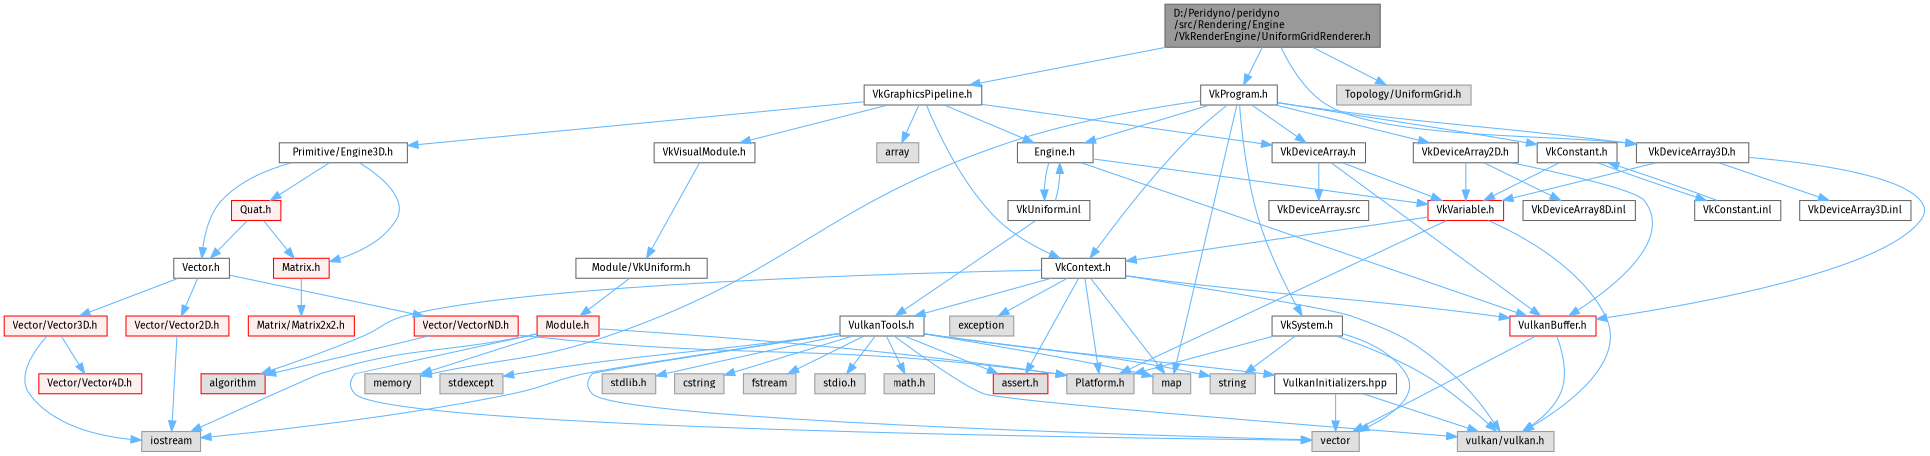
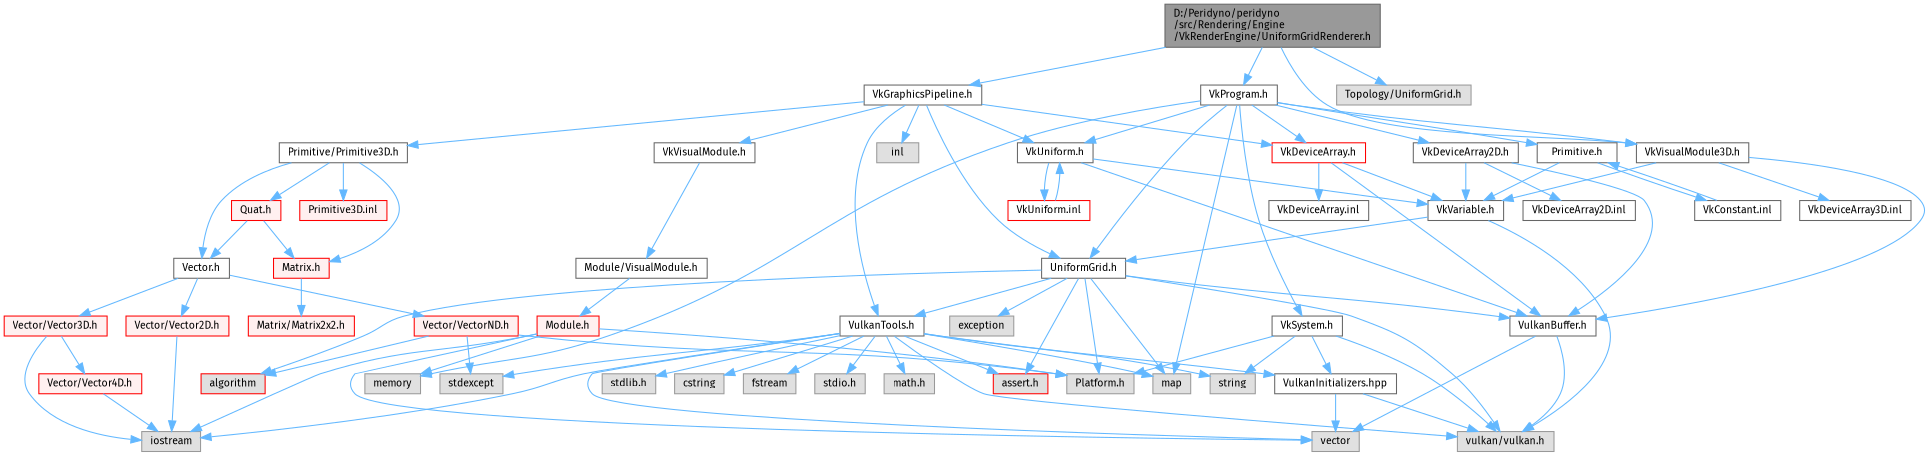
(343, 153) -> (343, 153)
(898, 153) -> (898, 153)
(1055, 153) -> (1055, 153)
(1319, 153) -> (1319, 153)
(1577, 153) -> (1577, 153)
(1693, 153) -> (1693, 153)
none -> (343, 211)
(1049, 211) -> (1049, 211)
(1319, 211) -> (1319, 211)
(1466, 211) -> (1466, 211)
(1579, 211) -> (1579, 211)
(970, 265) -> (856, 197)
(642, 268) -> (642, 268)
(1084, 268) -> (1084, 268)
(1304, 287) -> none
(1553, 326) -> (1553, 326)
none -> (468, 350)
(1405, 373) -> (1319, 350)
none -> (126, 409)
